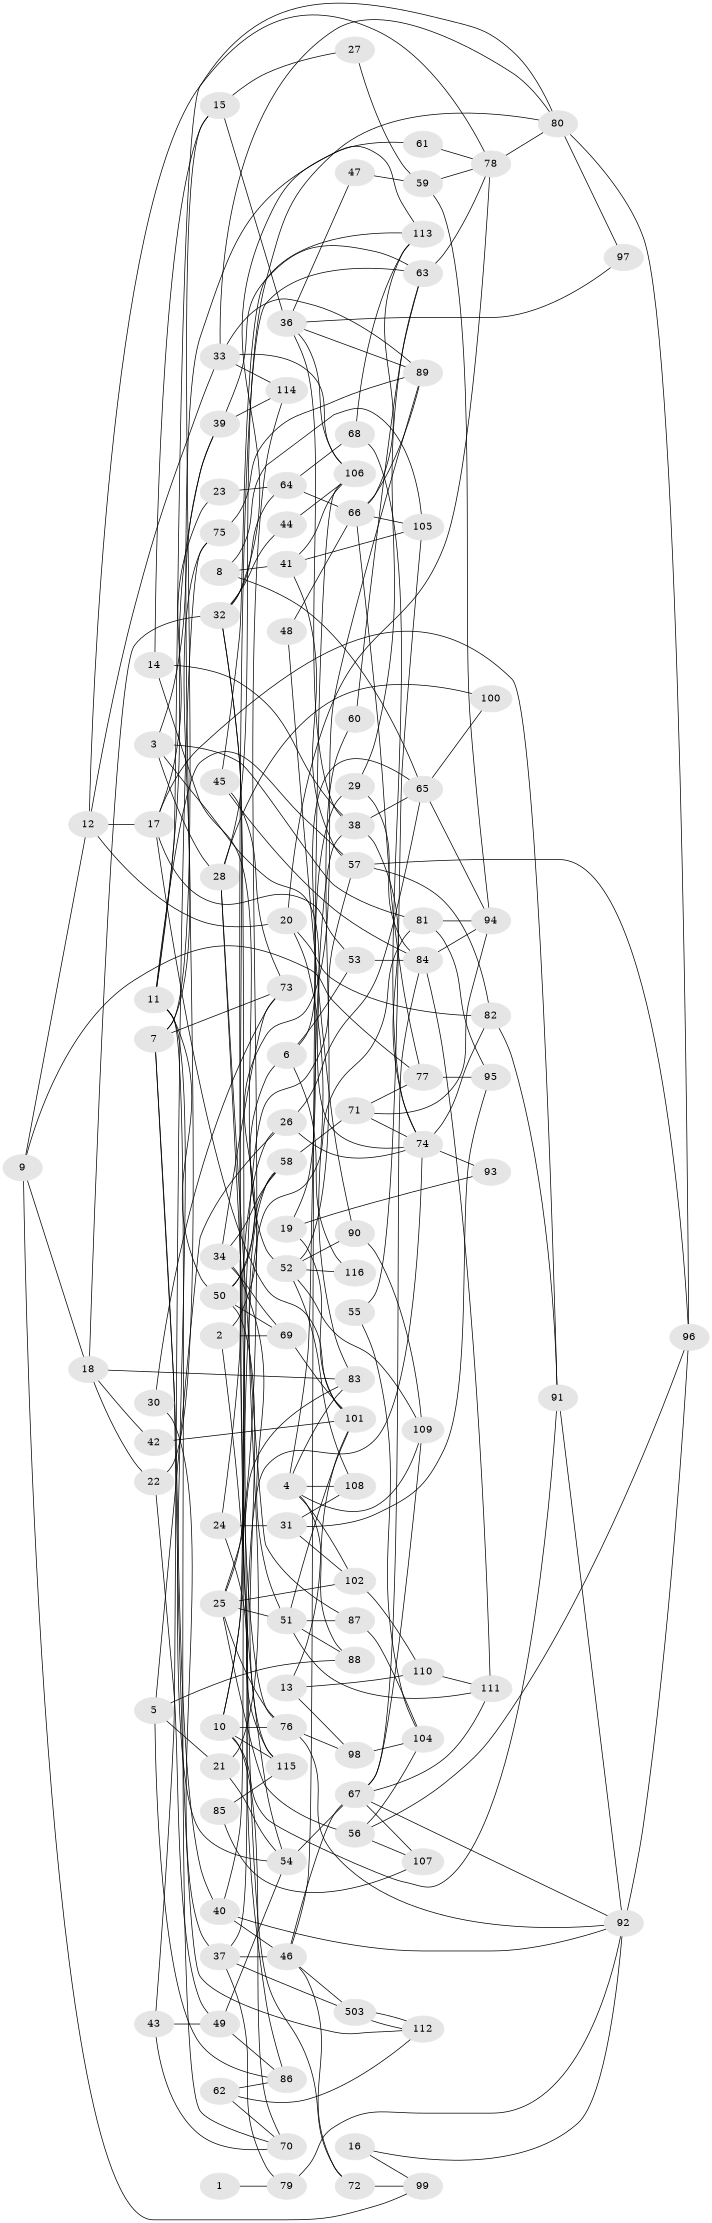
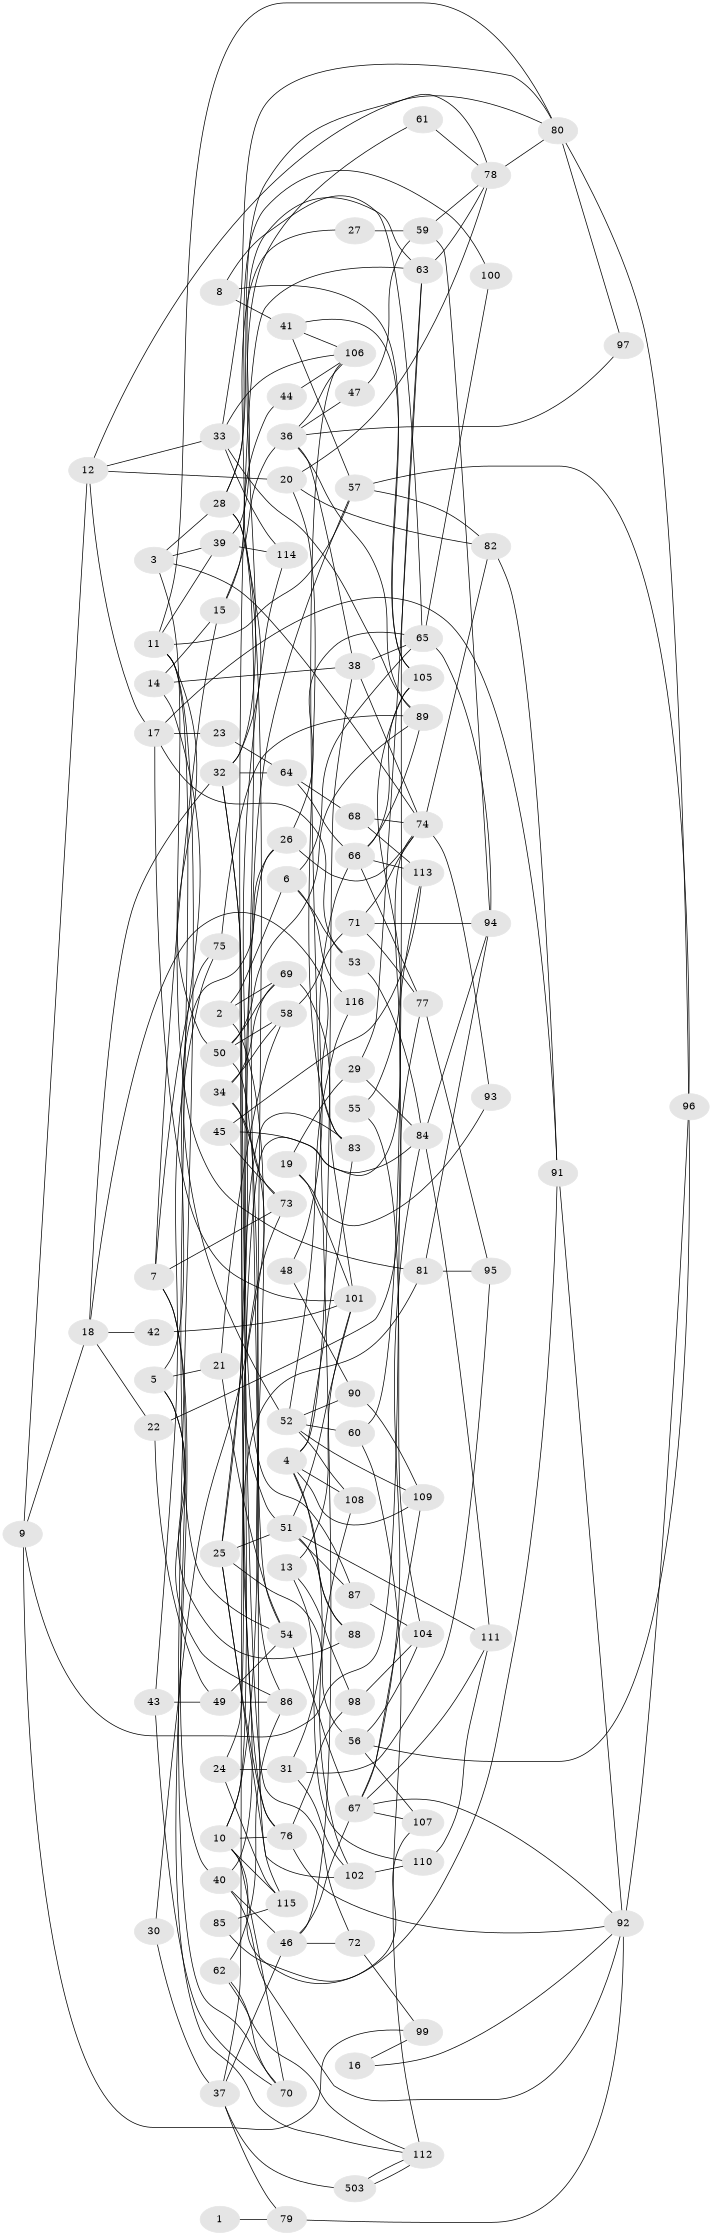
none -> (398, 1775)
(321, 1984) -> none
